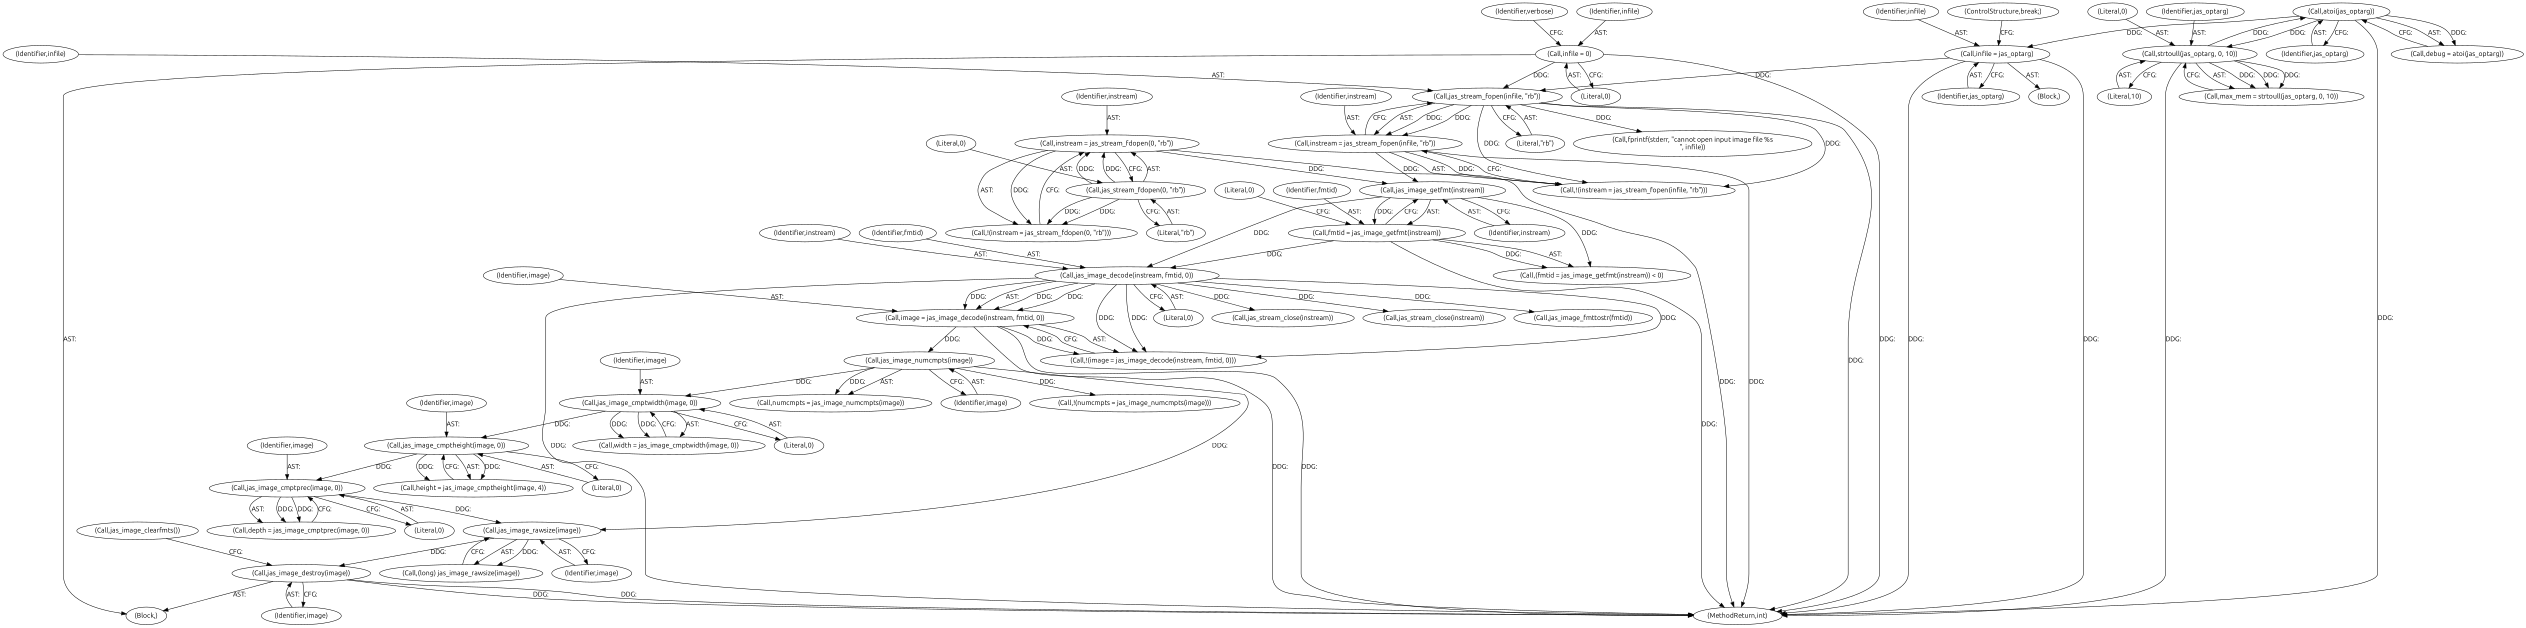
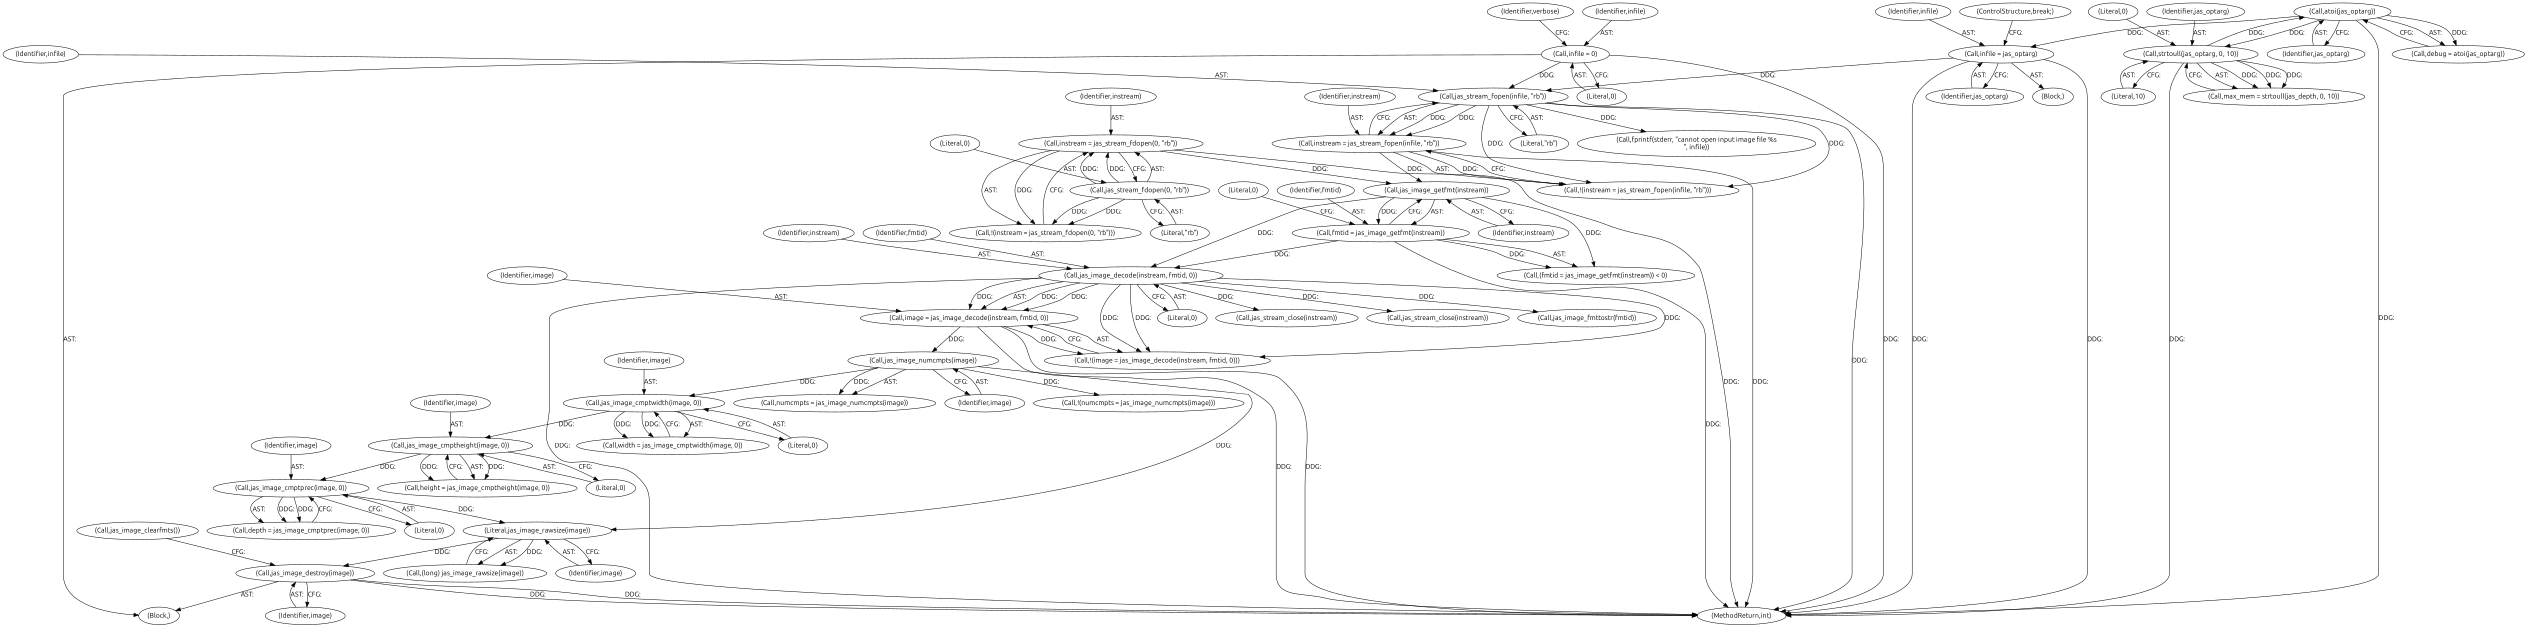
(2272, 97) -> (2274, 97)
(473, 488) -> (477, 488)
(532, 531) -> (537, 531)
